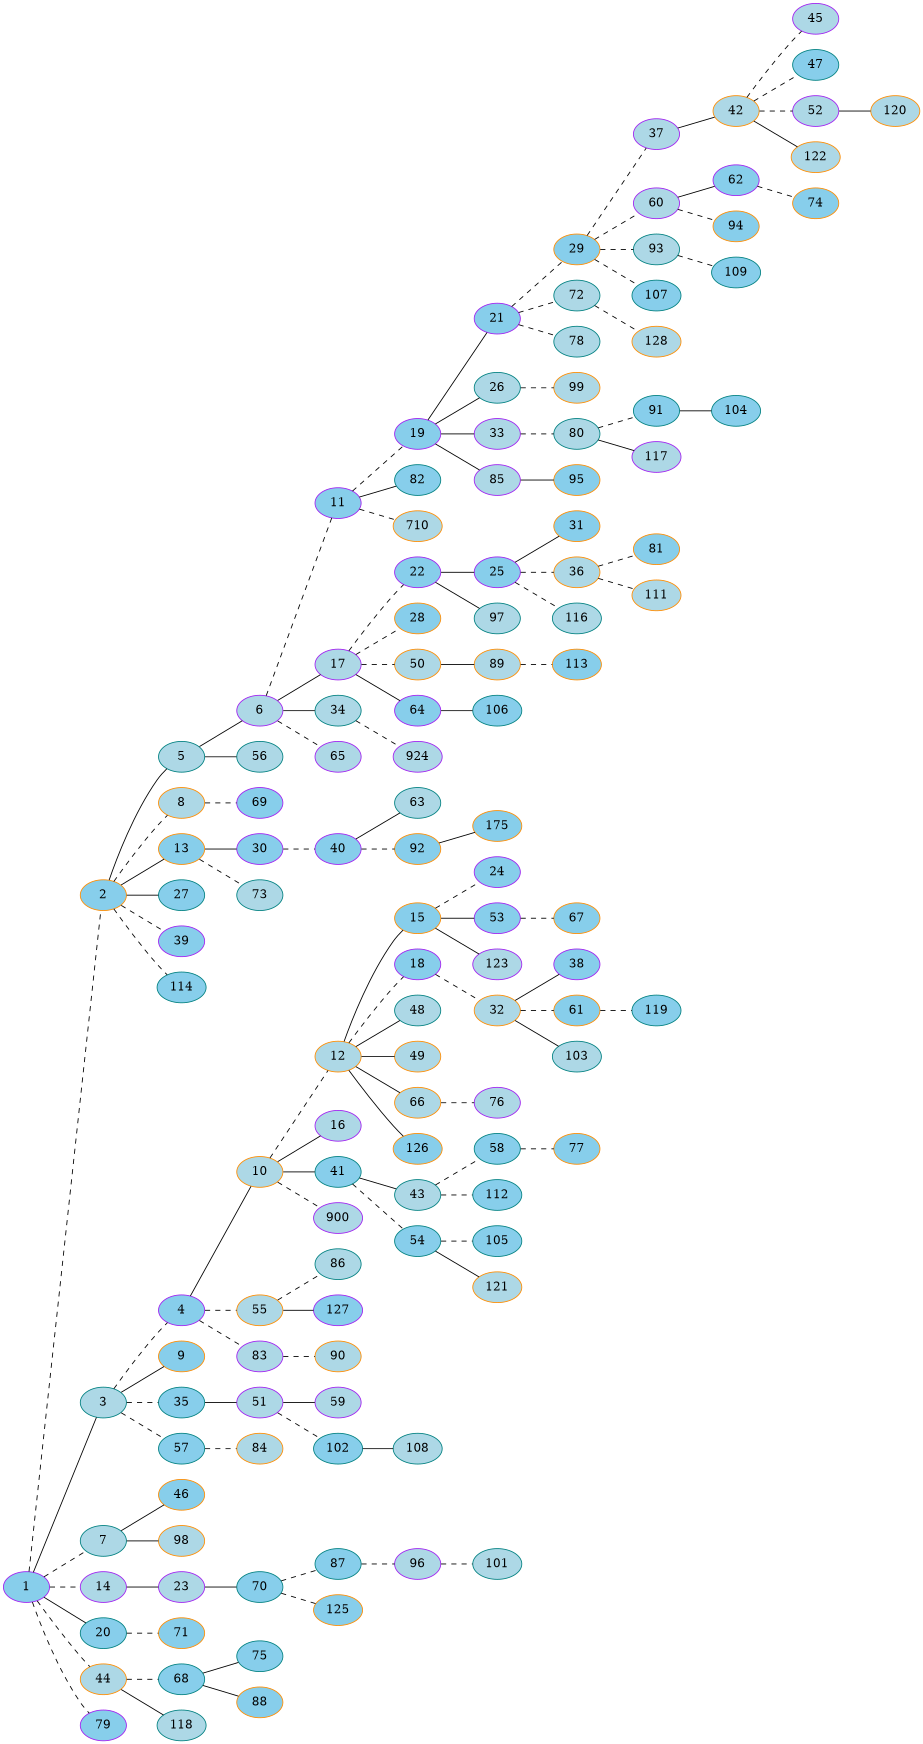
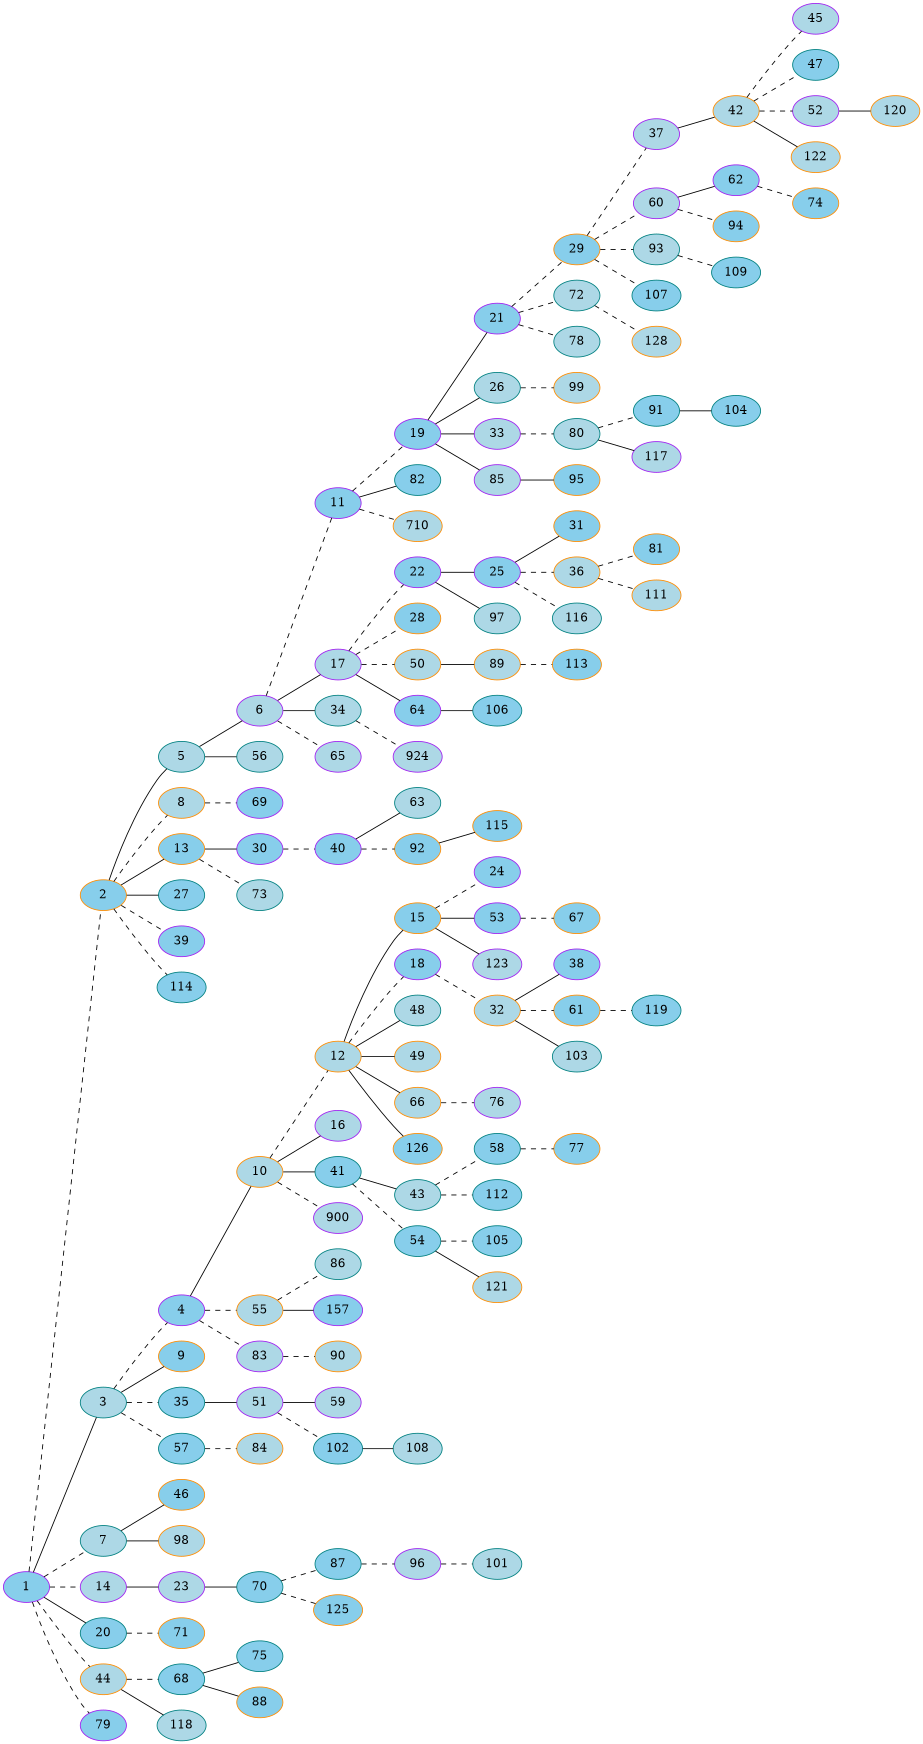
(497, 826) -> (497, 826)
(338, 1310) -> (338, 1310)
